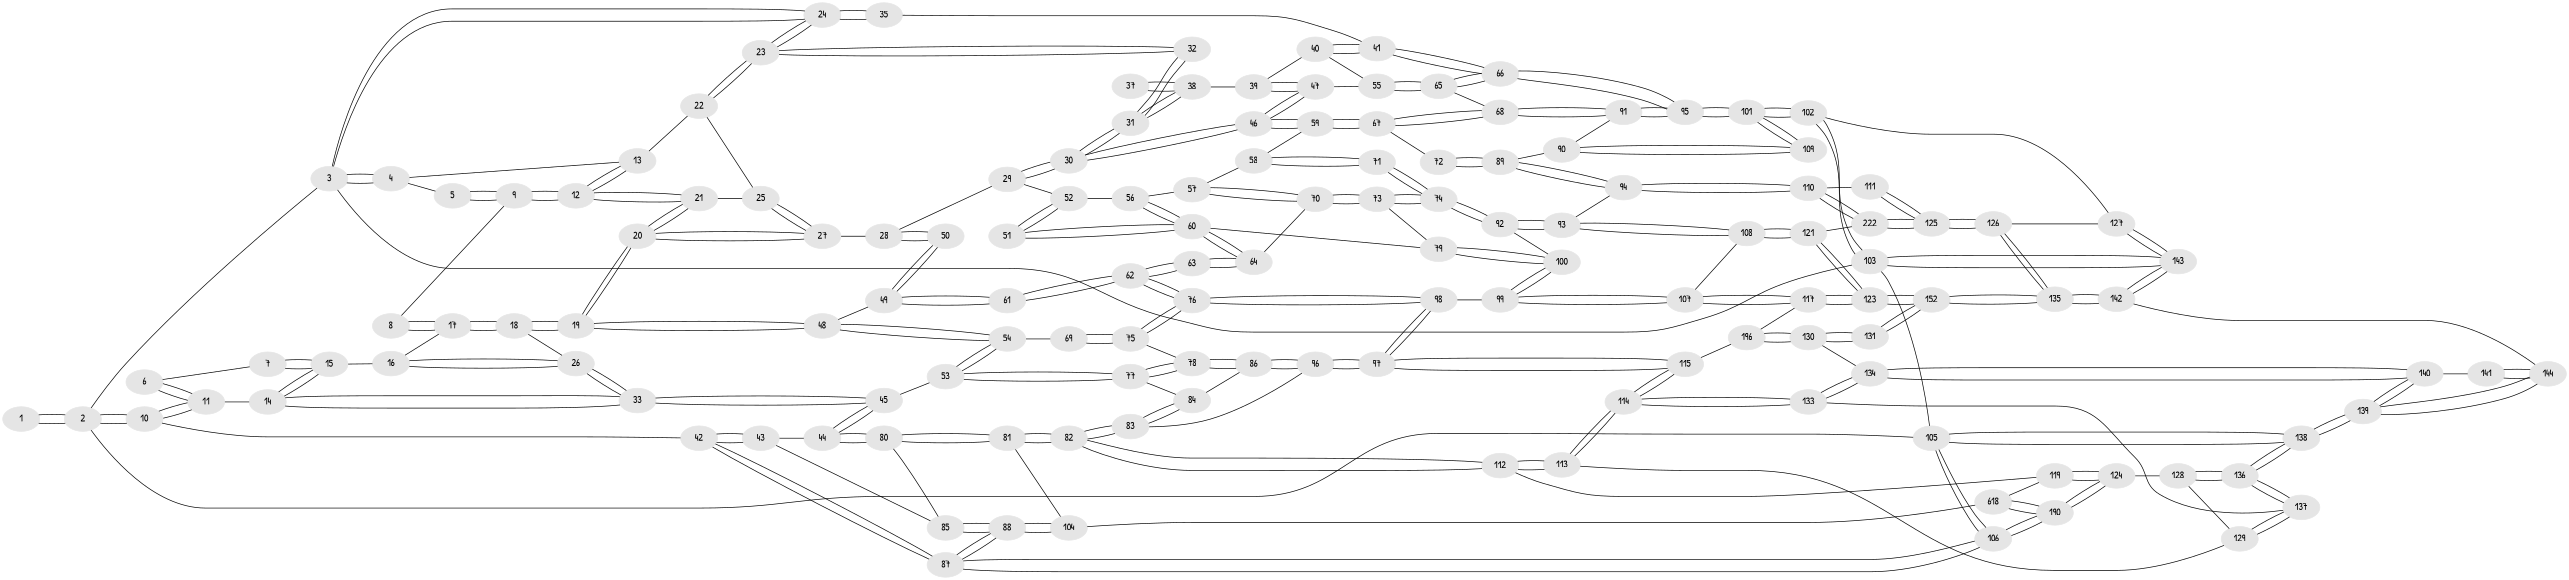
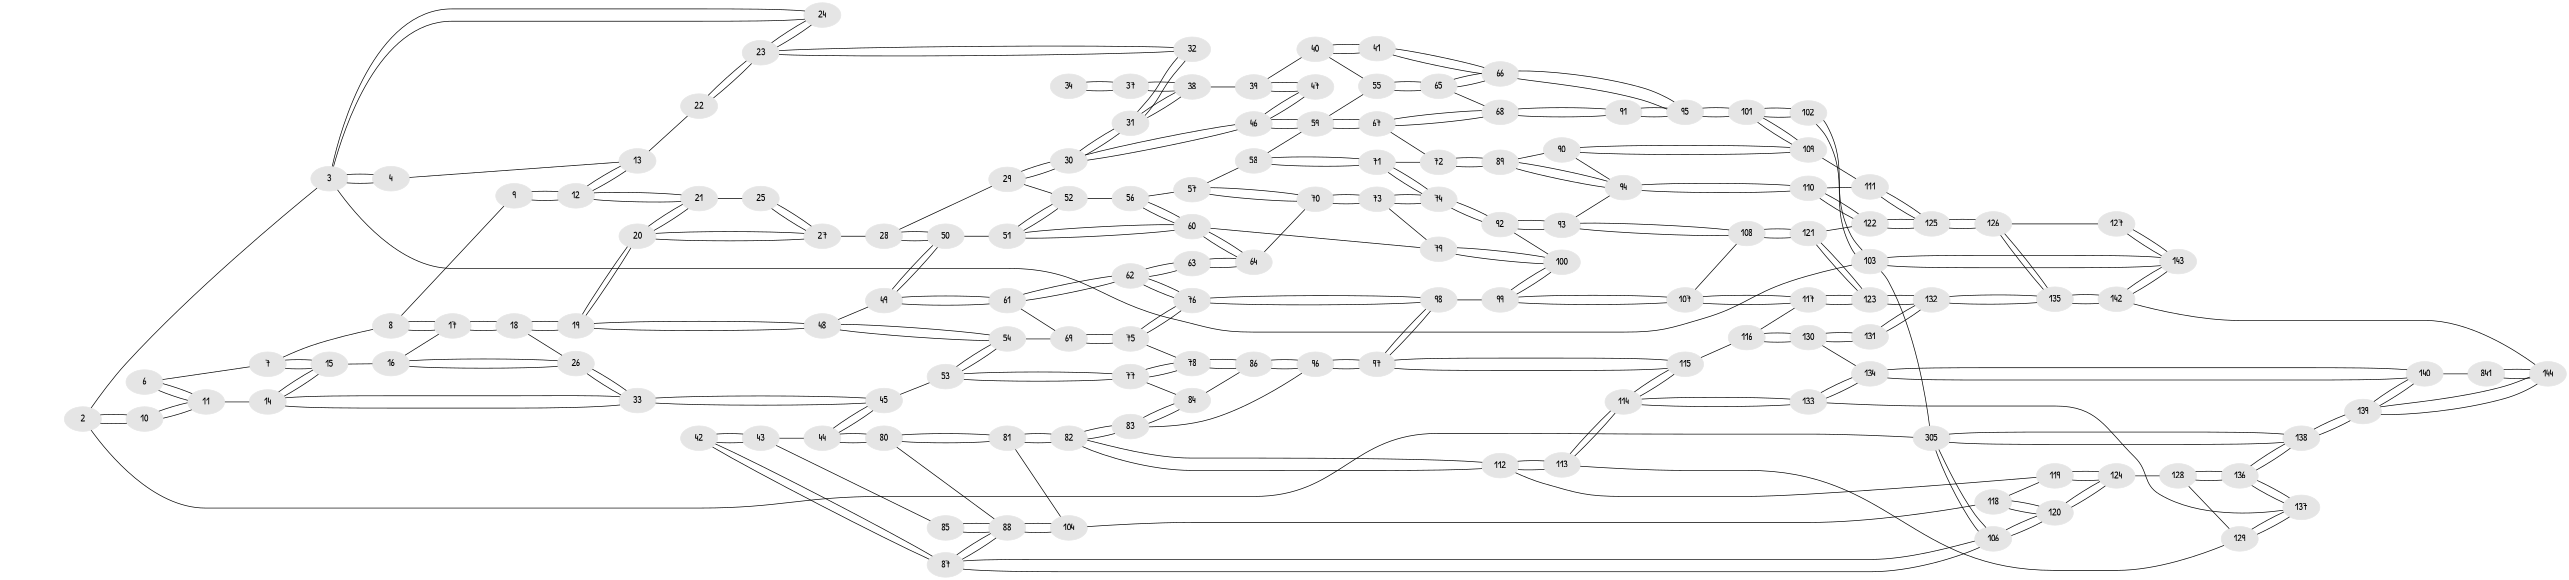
(884, 15) -> none
none -> (1069, 86)
(1346, 87) -> (1346, 105)
(1593, 131) -> (1593, 169)
(1981, 134) -> none
(730, 152) -> none
none -> (1408, 162)
none -> (1843, 171)
(453, 196) -> none
(1870, 224) -> (1870, 224)
none -> (977, 236)
(1932, 300) -> (1932, 300)
none -> (1038, 320)
(1747, 338) -> (1747, 338)
none -> (327, 341)
(2486, 374) -> (2486, 374)
(21, 419) -> none
(421, 437) -> none
(1932, 438) -> (1932, 438)
(917, 482) -> (946, 483)
(1993, 502) -> (1993, 502)
(2055, 513) -> (2055, 513)
